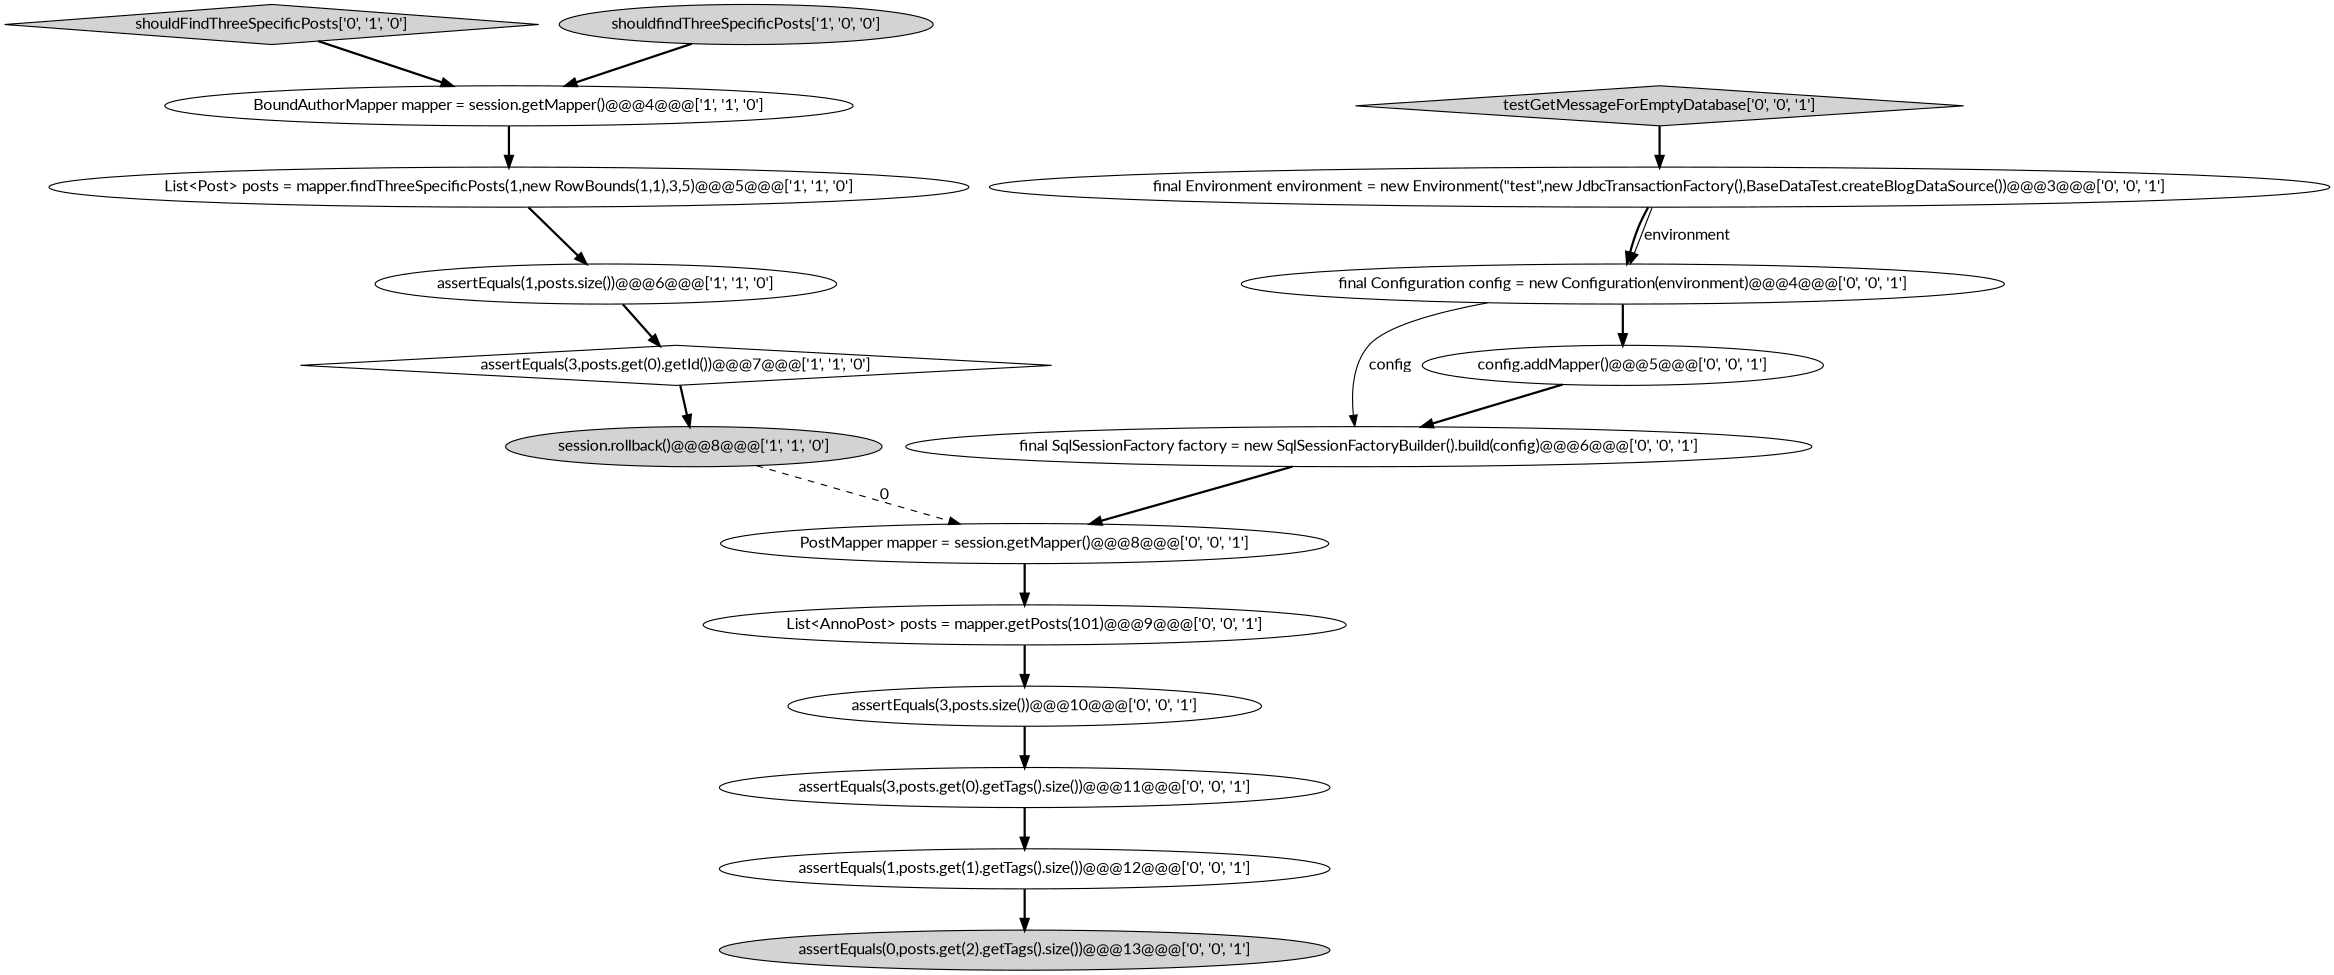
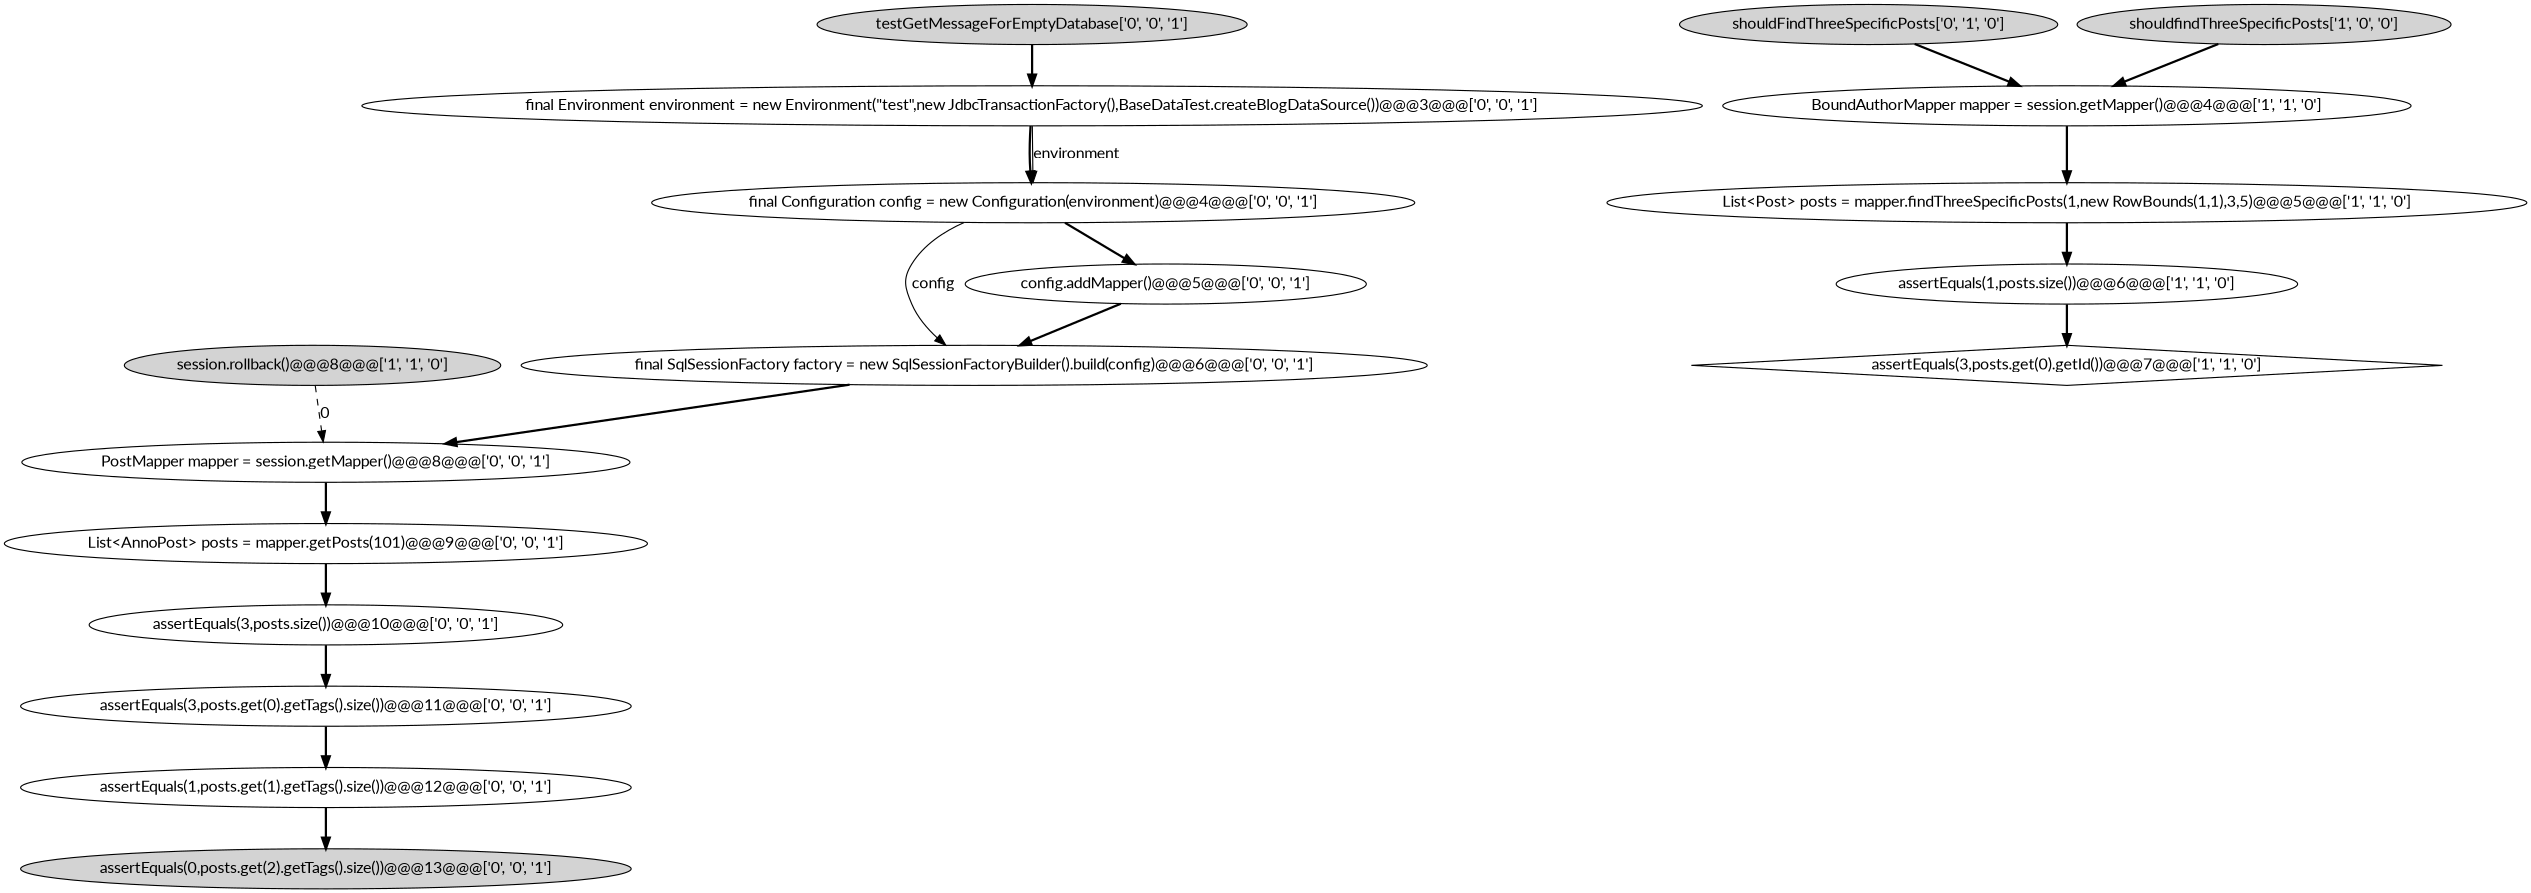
(272, 25) -> (1869, 25)
(1660, 106) -> (1032, 25)
(684, 400) -> none
